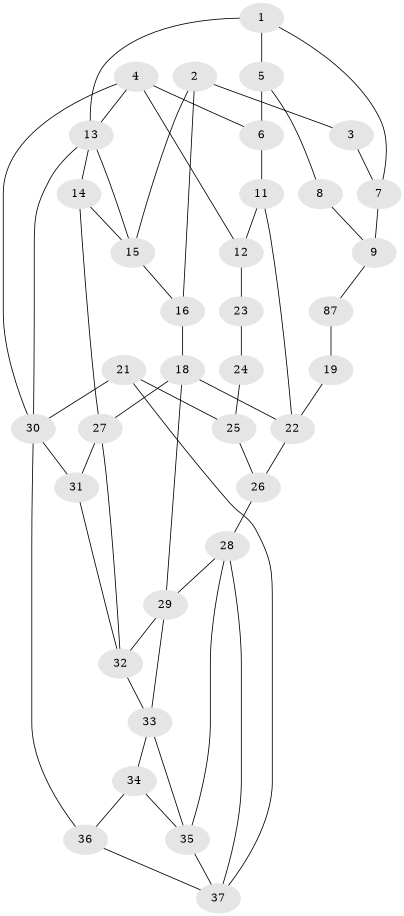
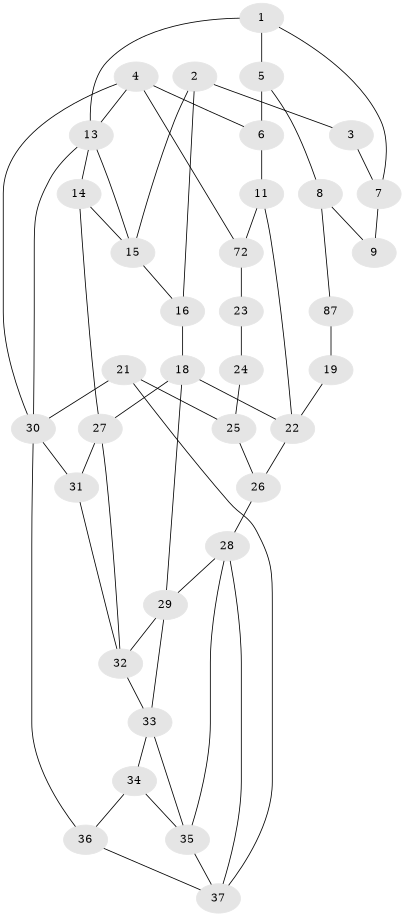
(241, 253) -> (241, 253)
(353, 282) -> (326, 253)
